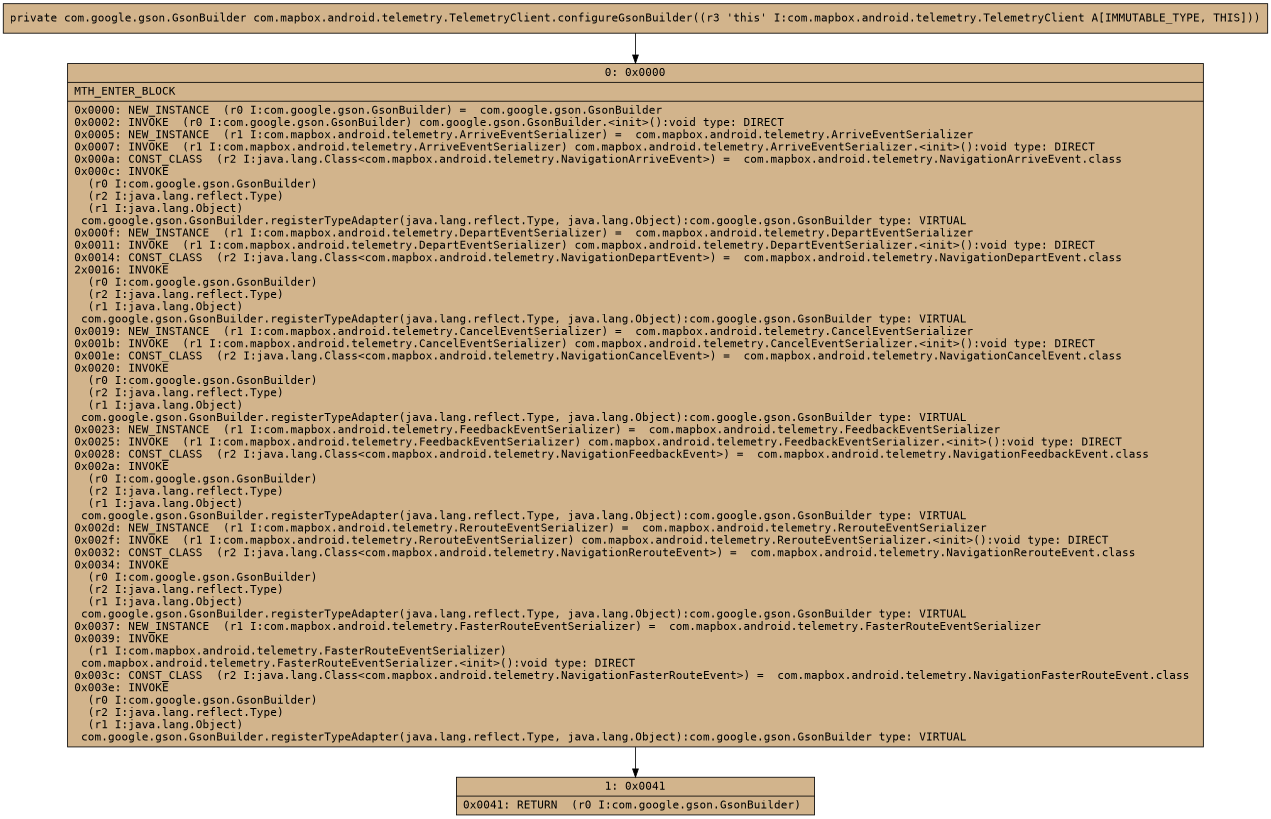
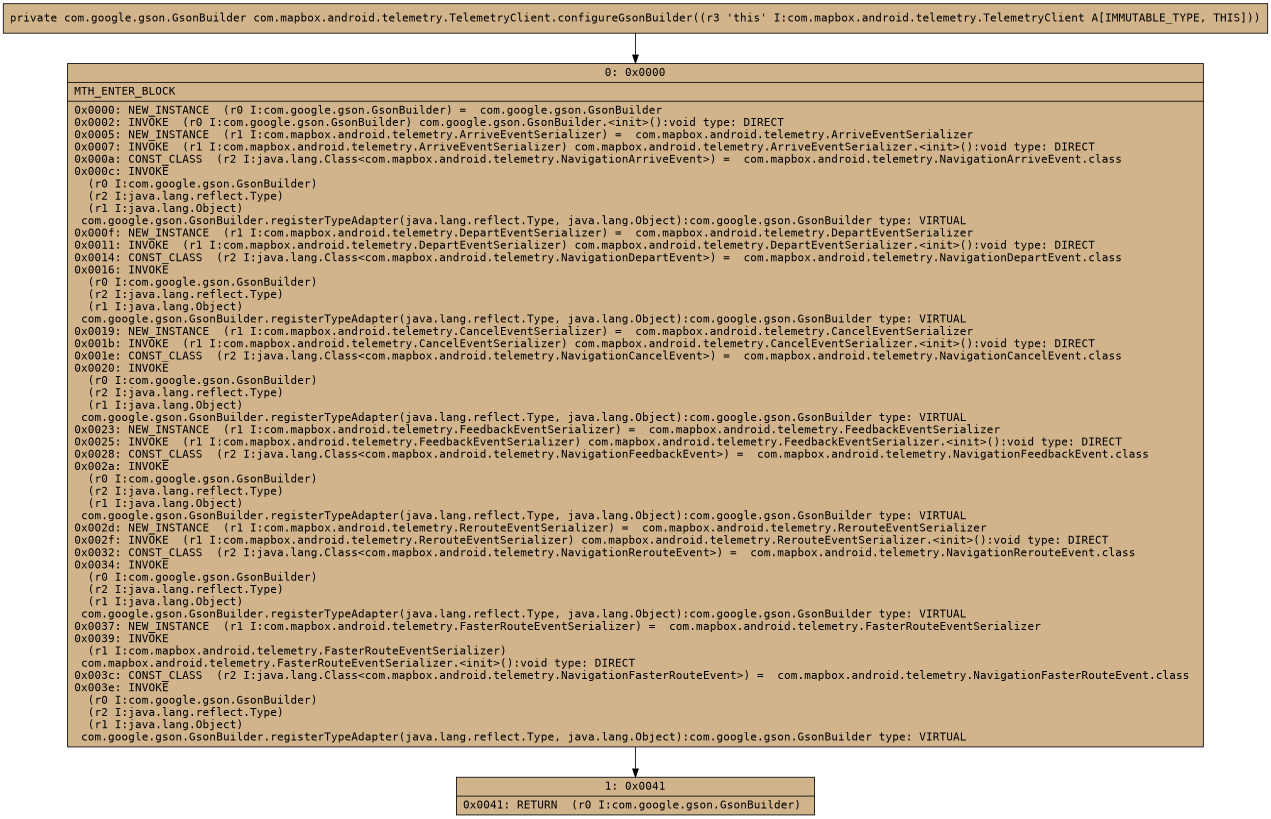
(129, 270) -> (129, 270)
